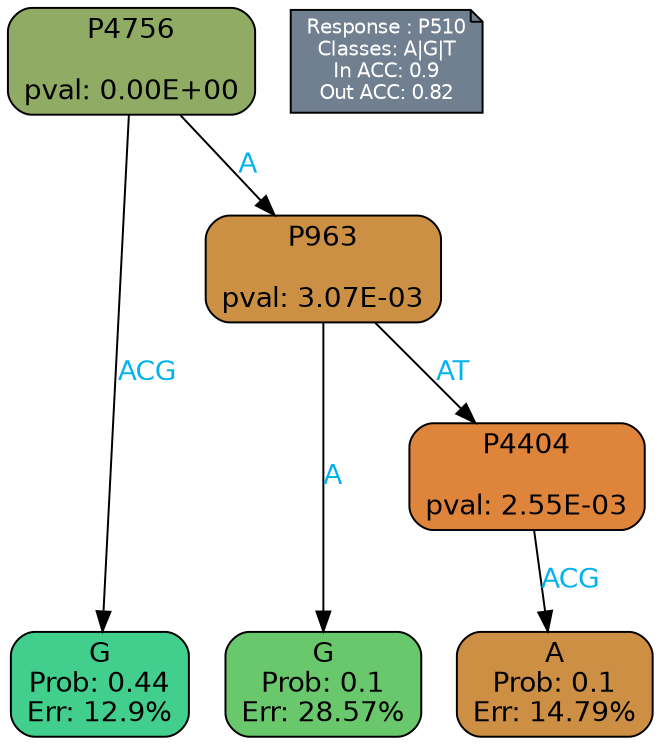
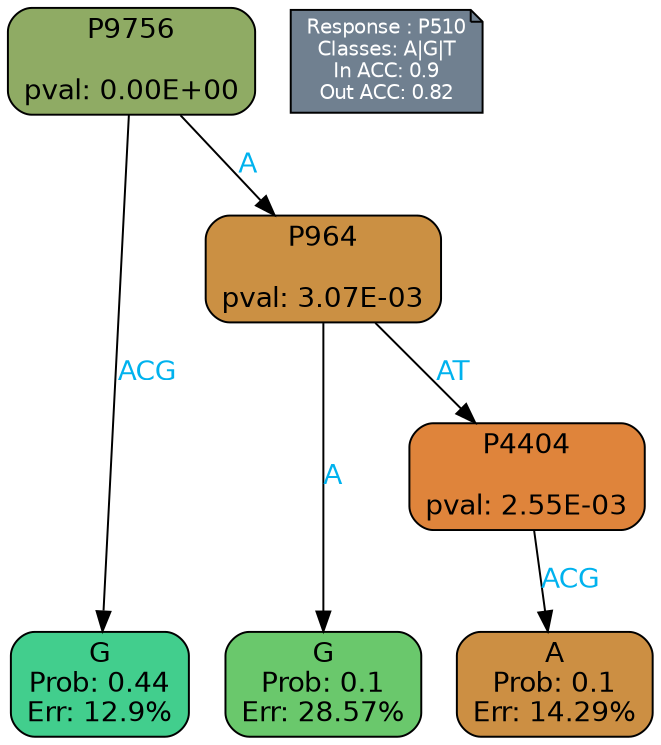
(132, 61) -> (132, 61)
(323, 269) -> (323, 269)
(555, 684) -> (555, 684)
